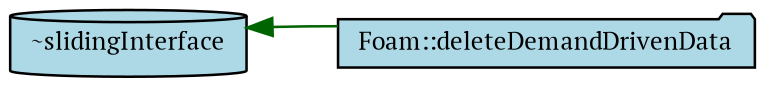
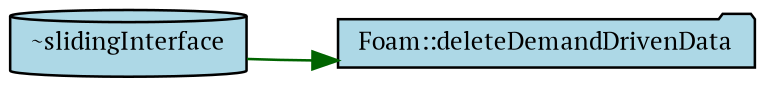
(305, 26) -> (280, 60)
